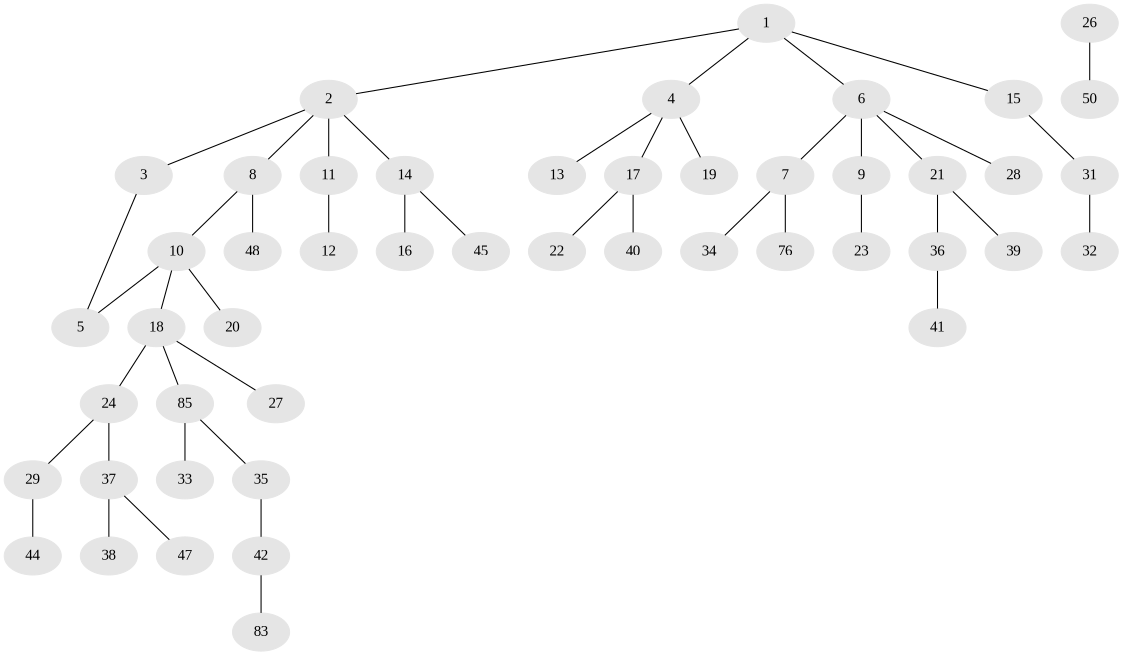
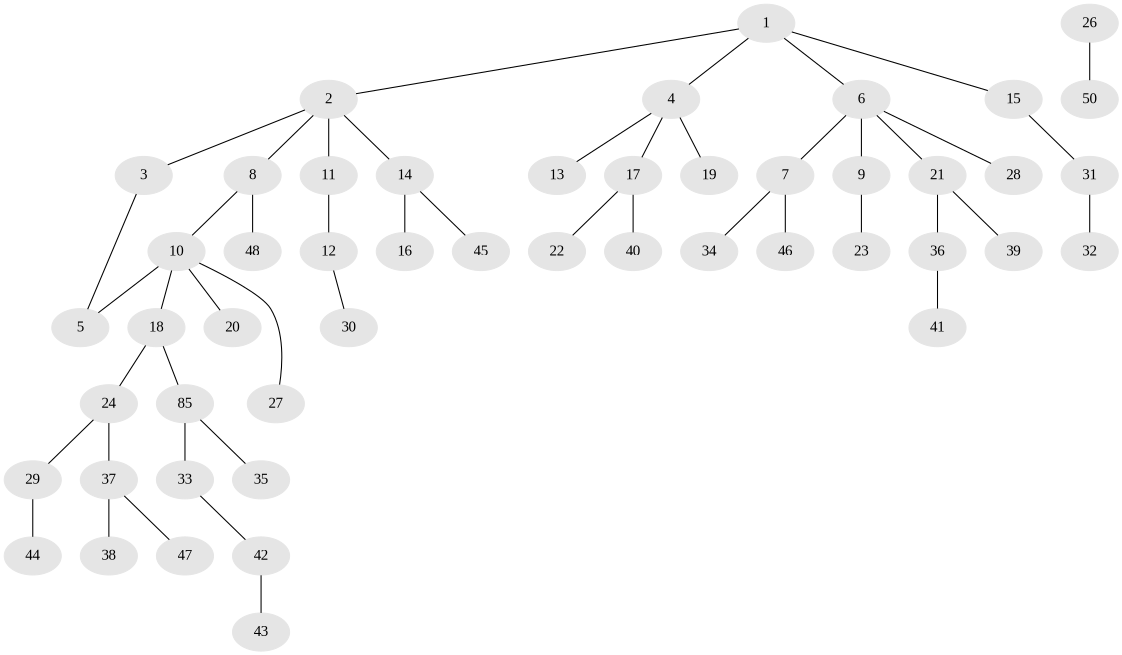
(785, 252) -> (785, 252)
none -> (349, 328)
(216, 366) -> (268, 306)
(261, 518) -> (223, 518)
(261, 632) -> (261, 632)
